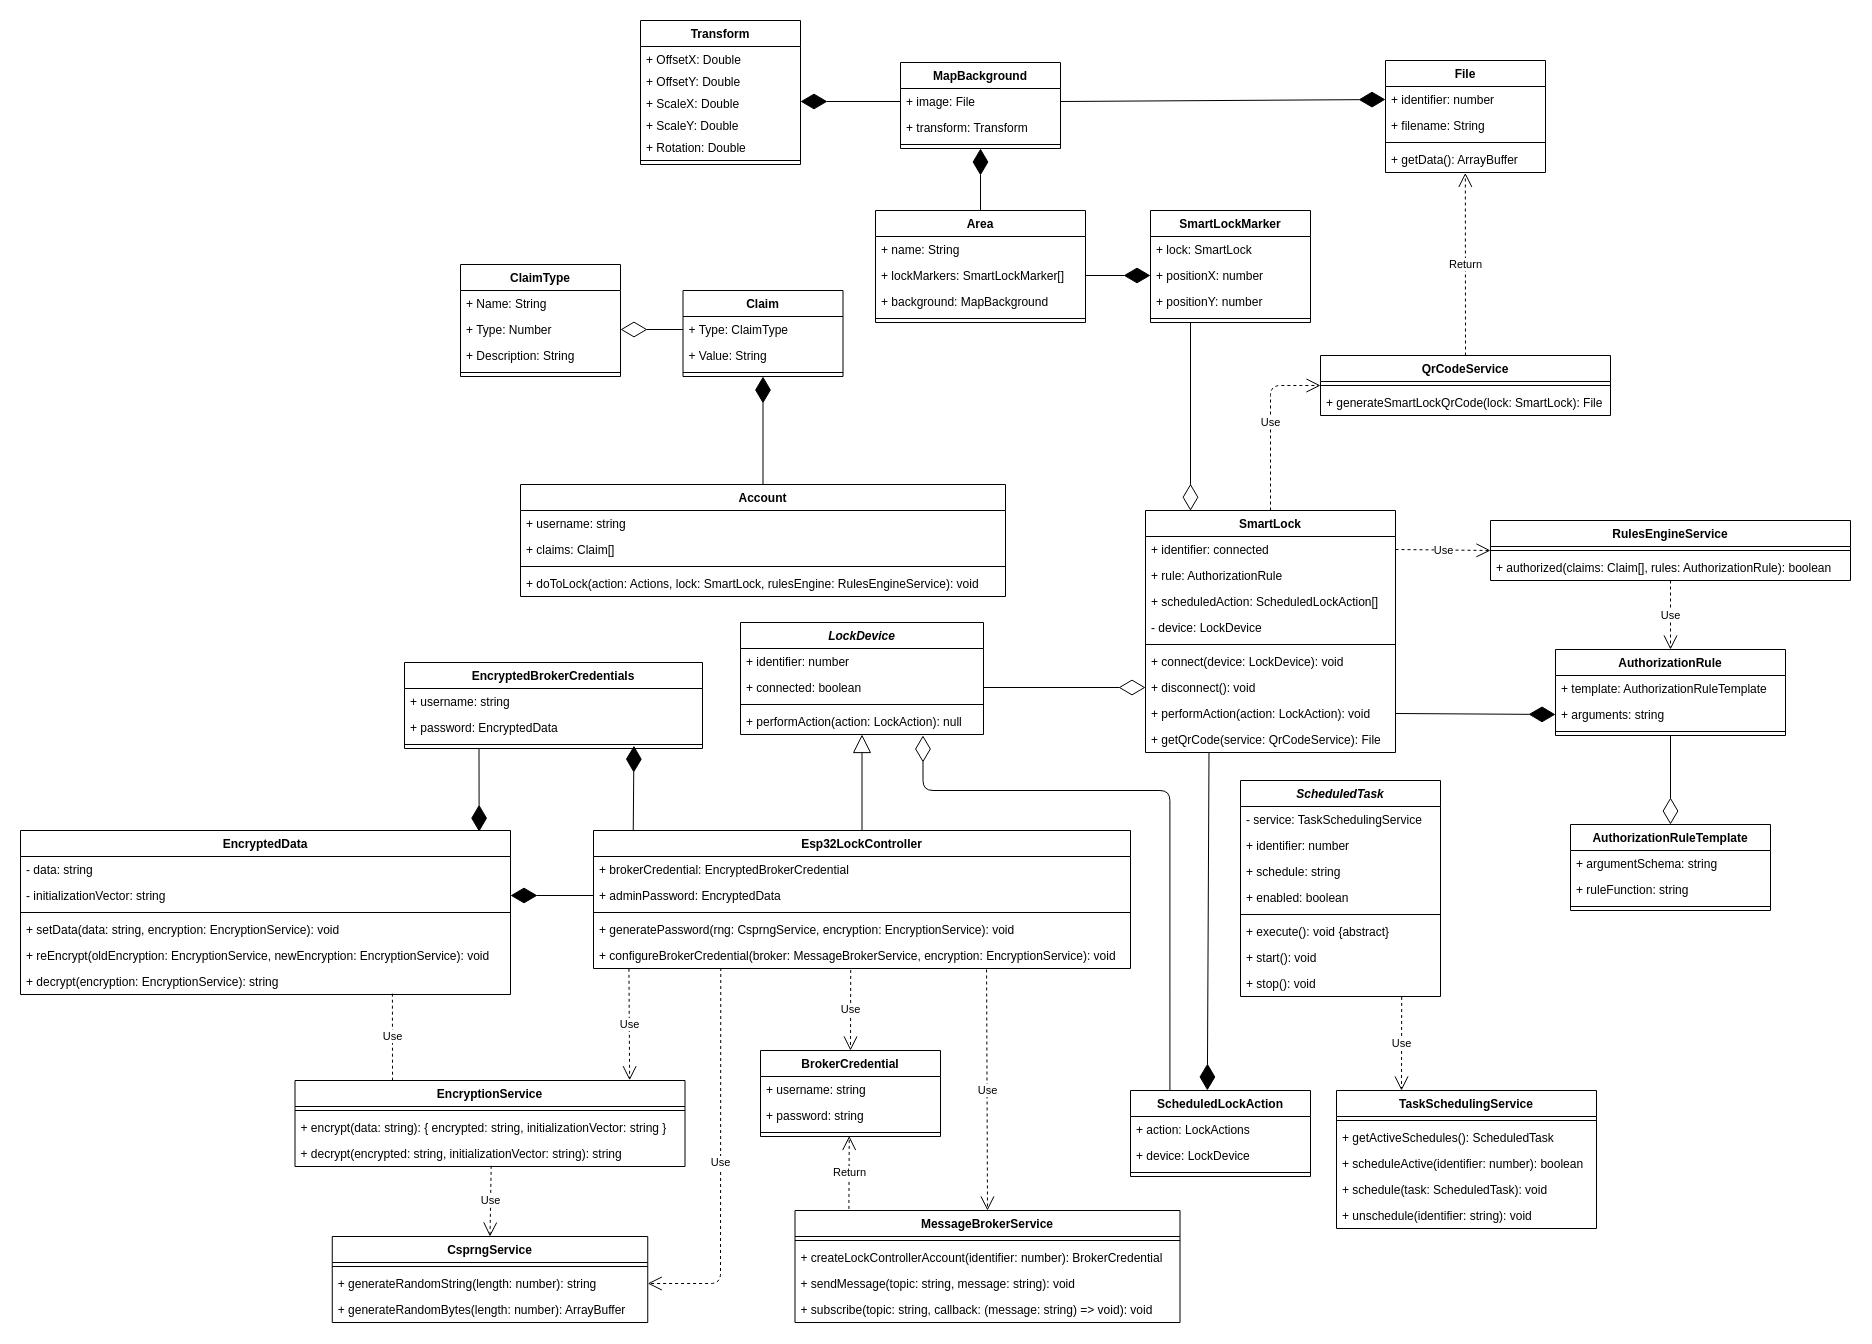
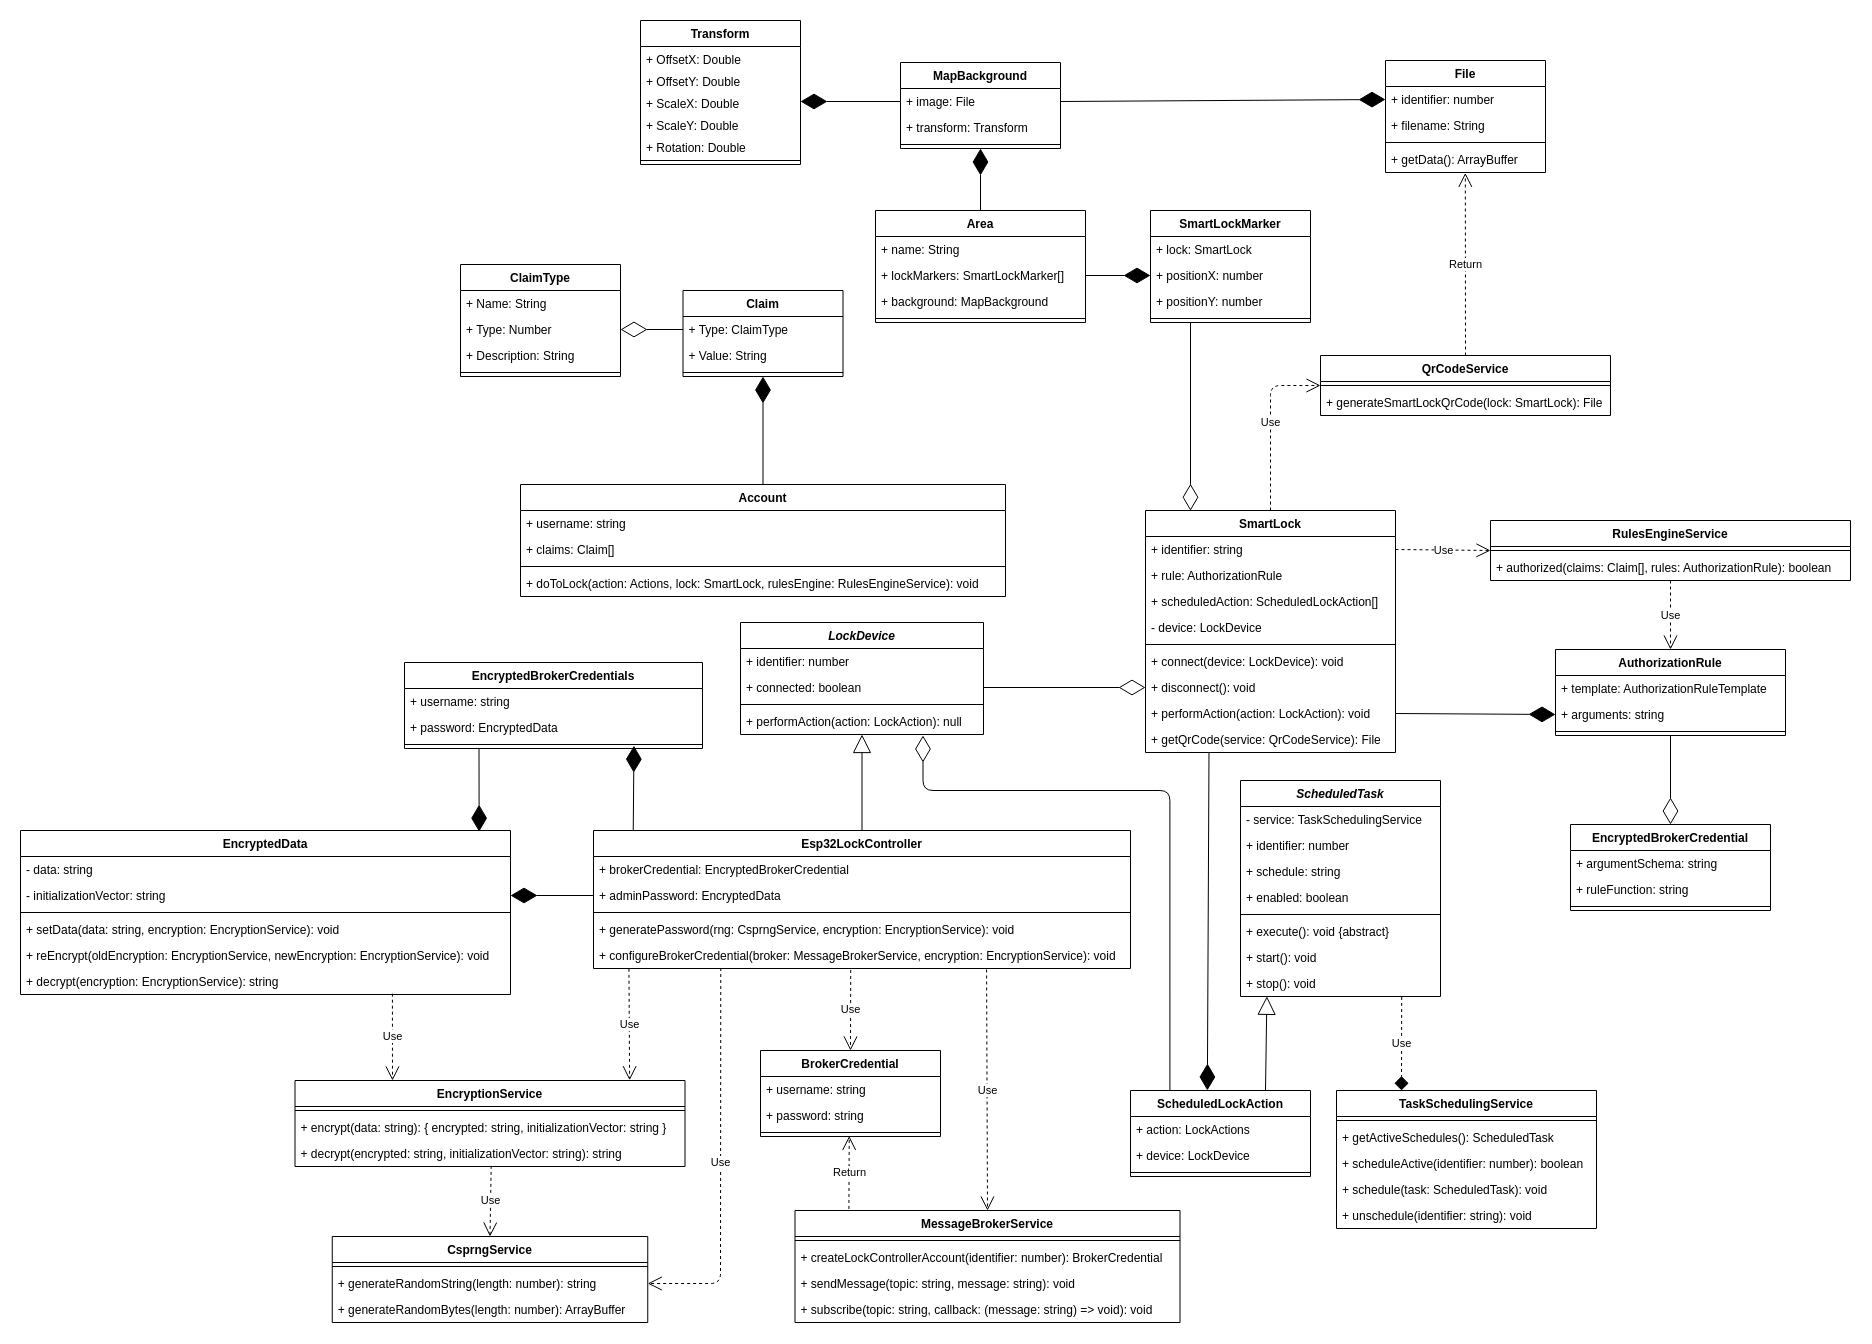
(1219, 550) -> (1207, 550)
(1670, 838) -> (1670, 838)
none -> (1266, 1052)
(392, 1075) -> (392, 1075)
(1402, 1081) -> (1402, 1076)
